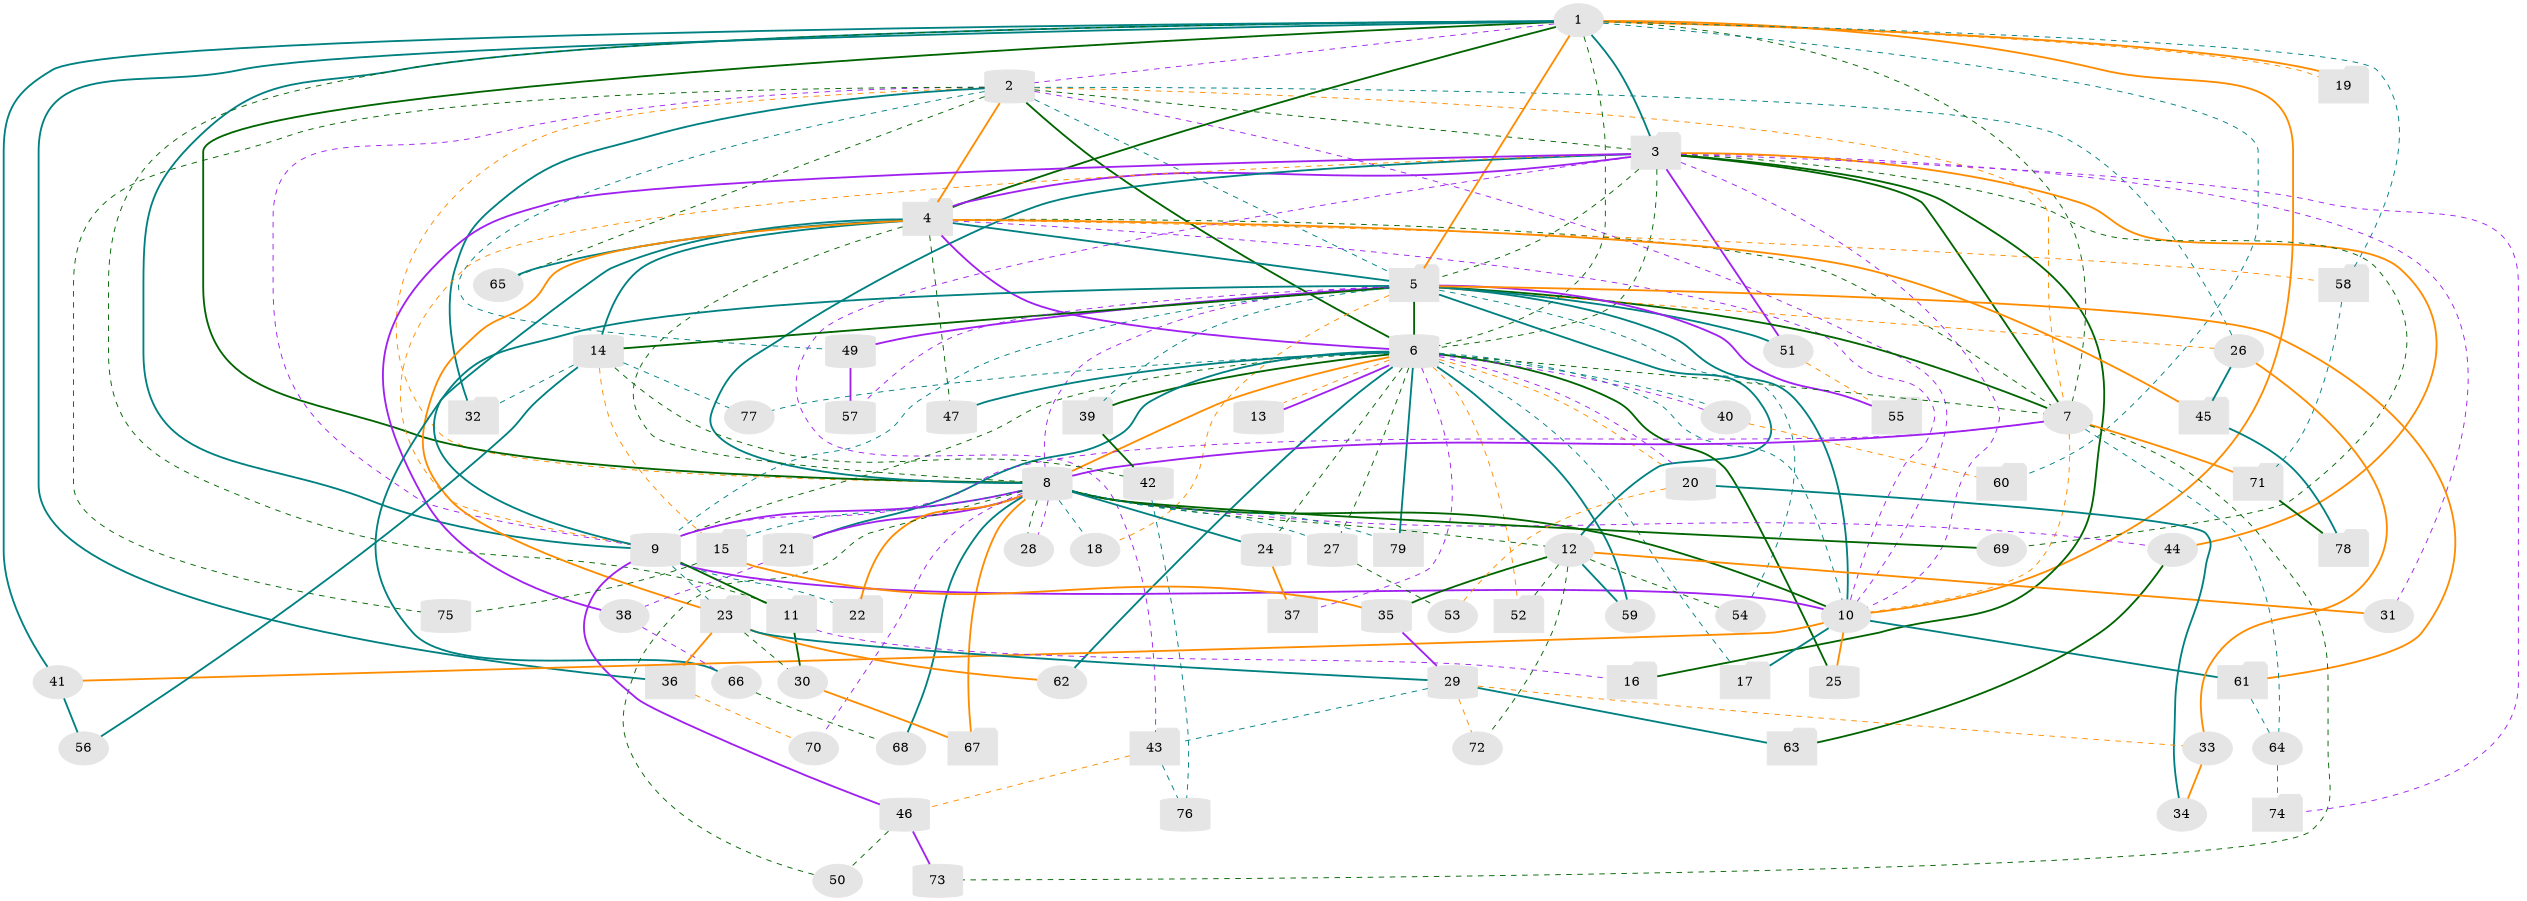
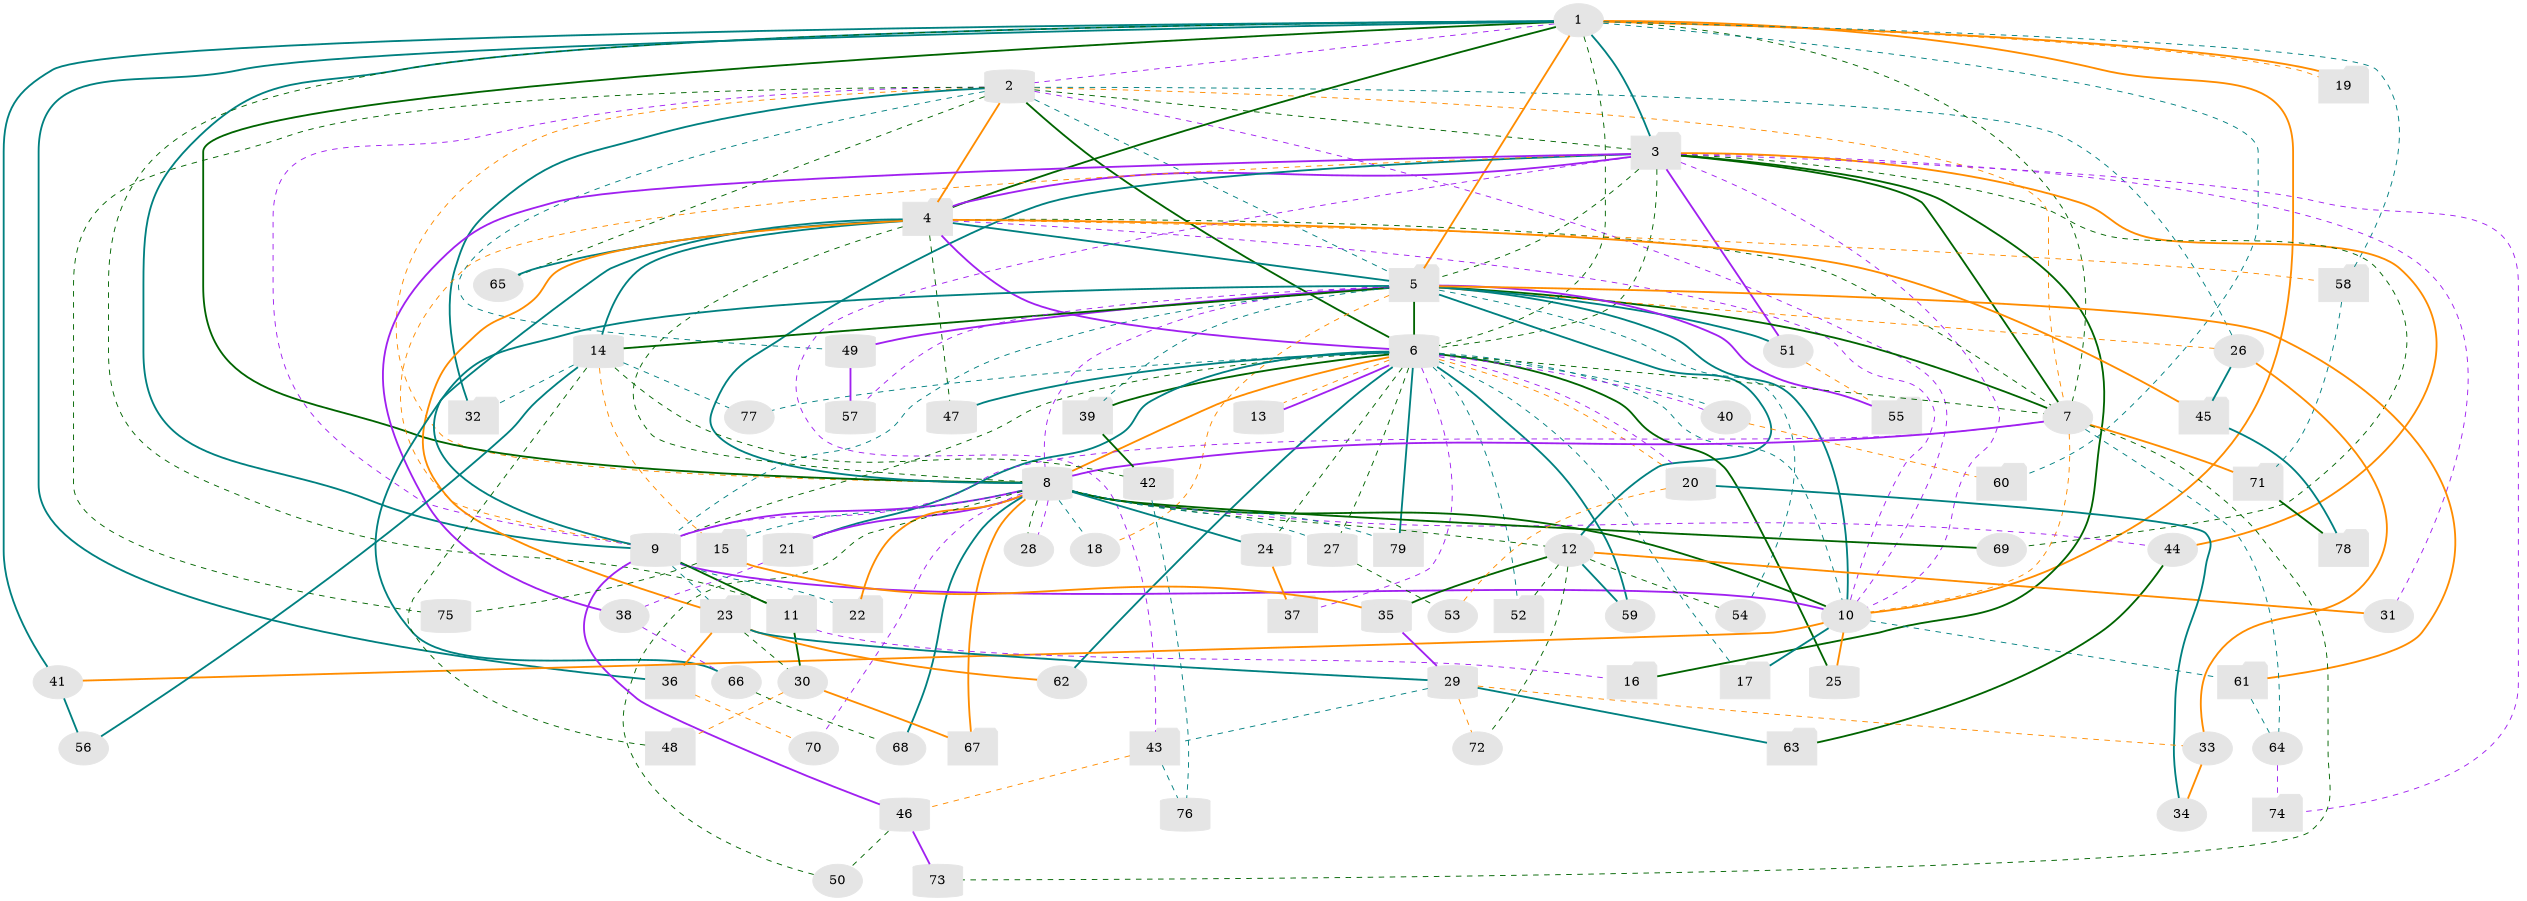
(1493, 476) -> (1493, 476)
(2044, 649) -> (2044, 649)
none -> (670, 748)
